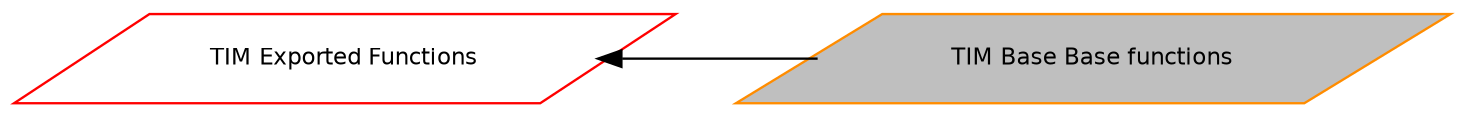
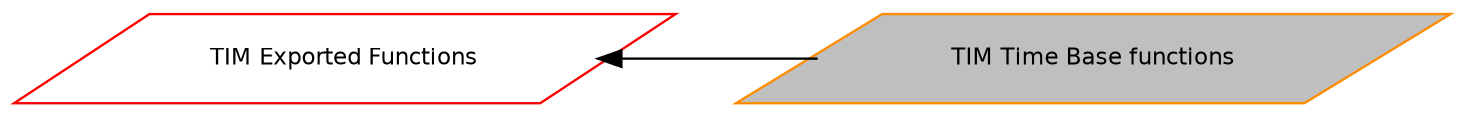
(1093, 59) -> (1093, 59)
